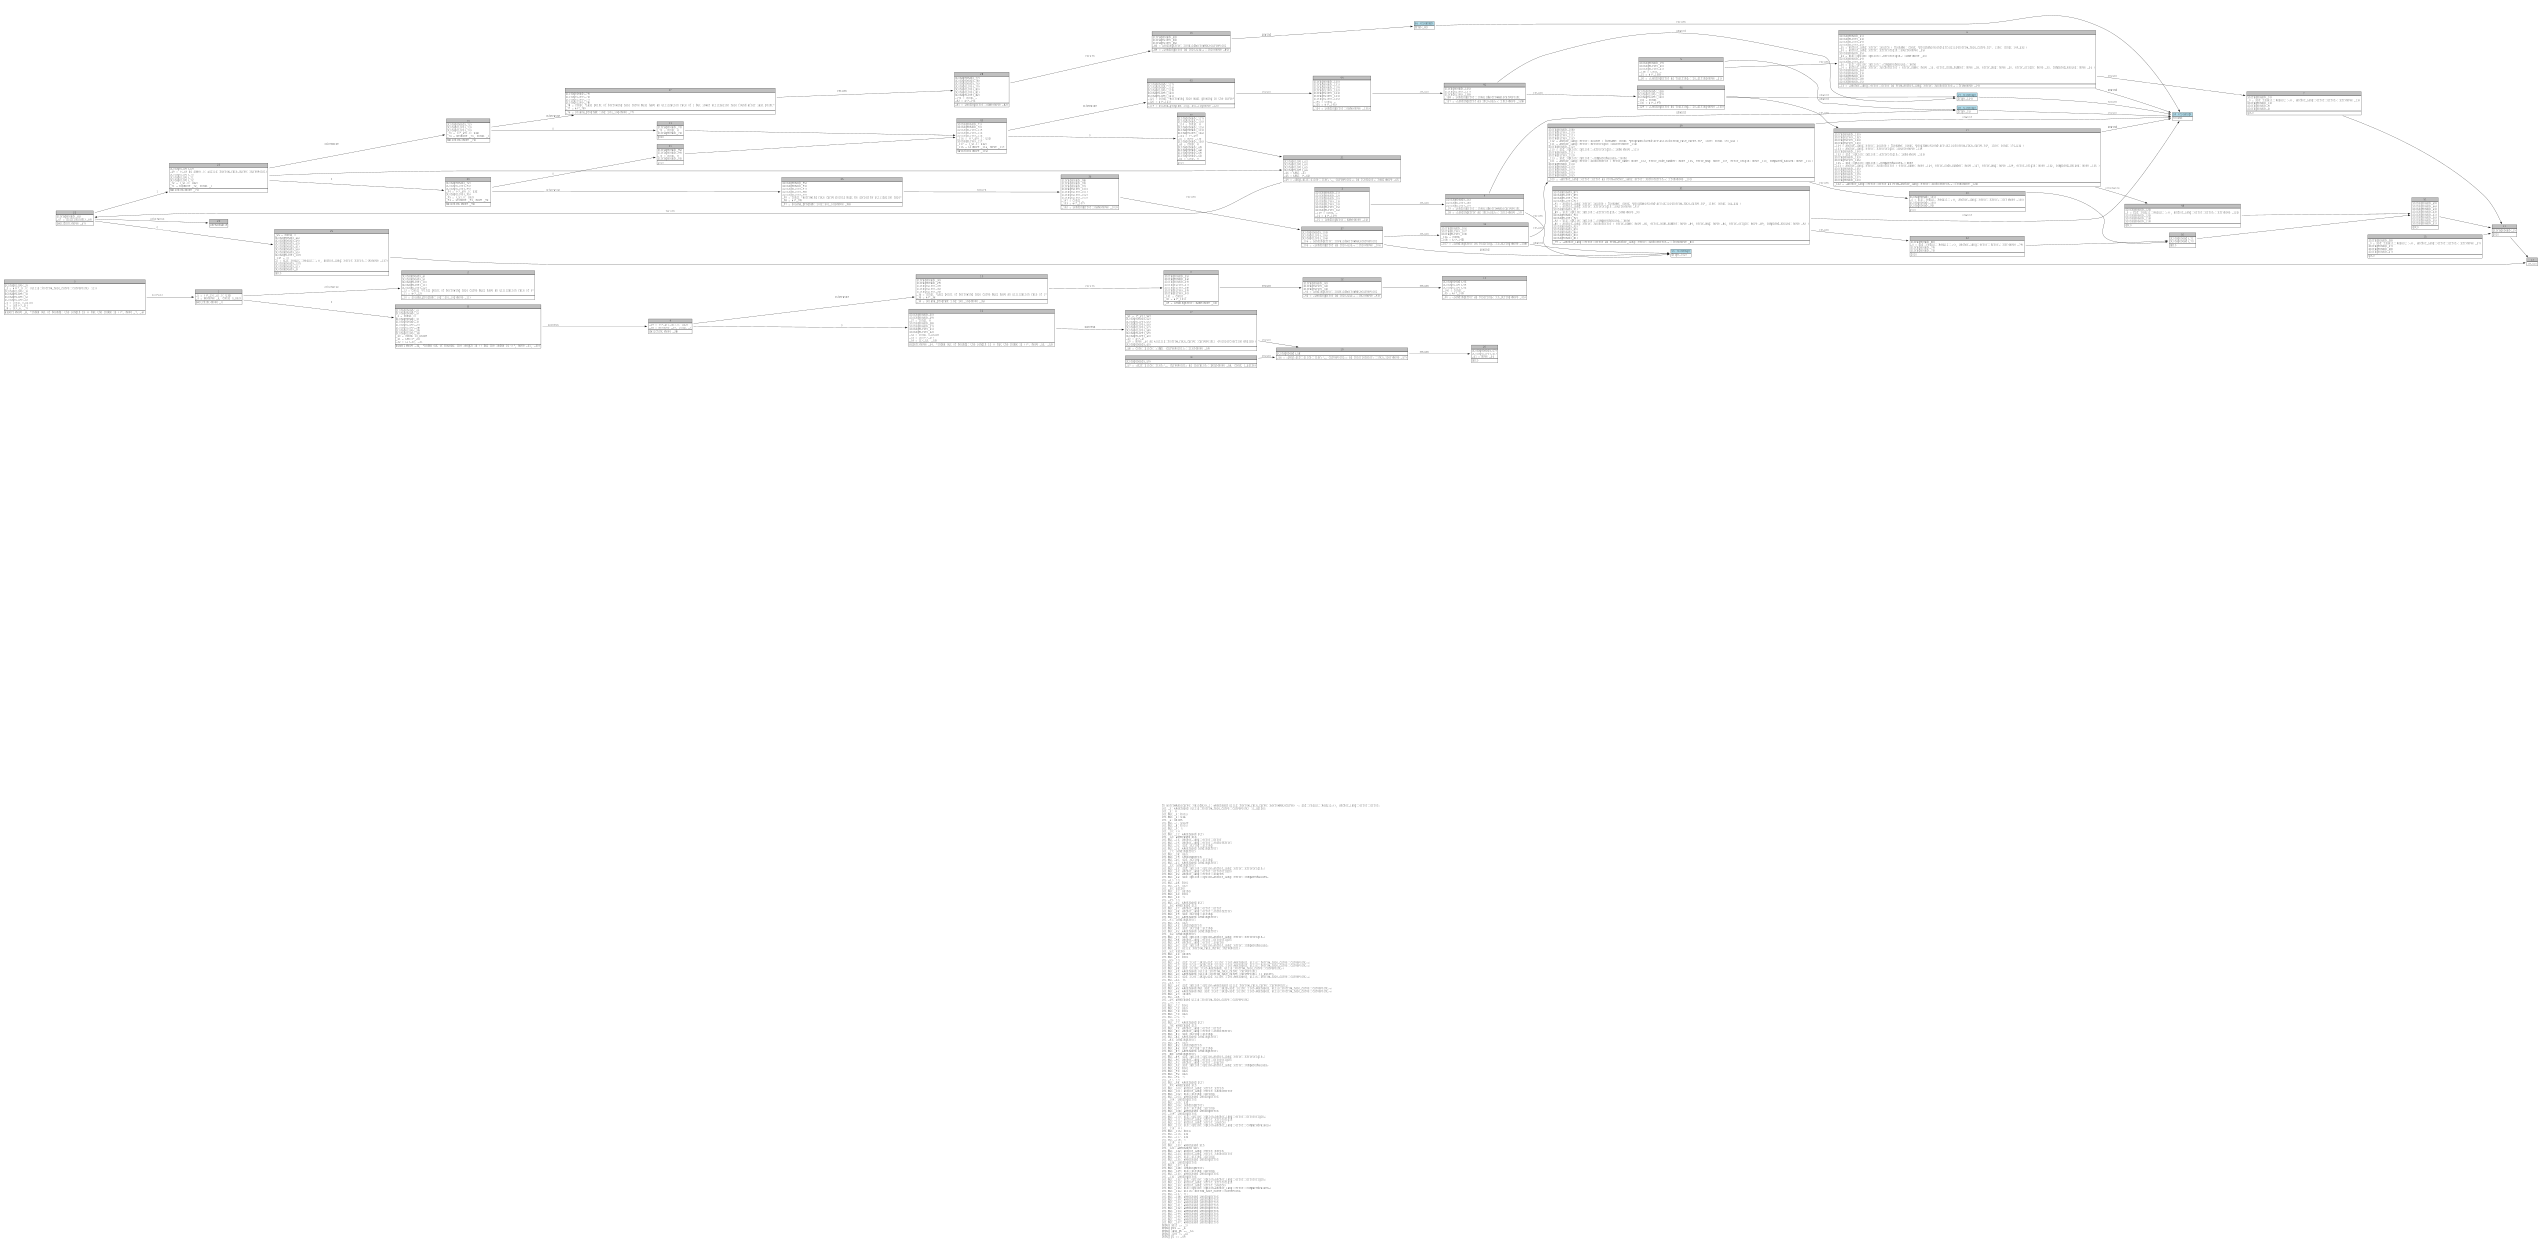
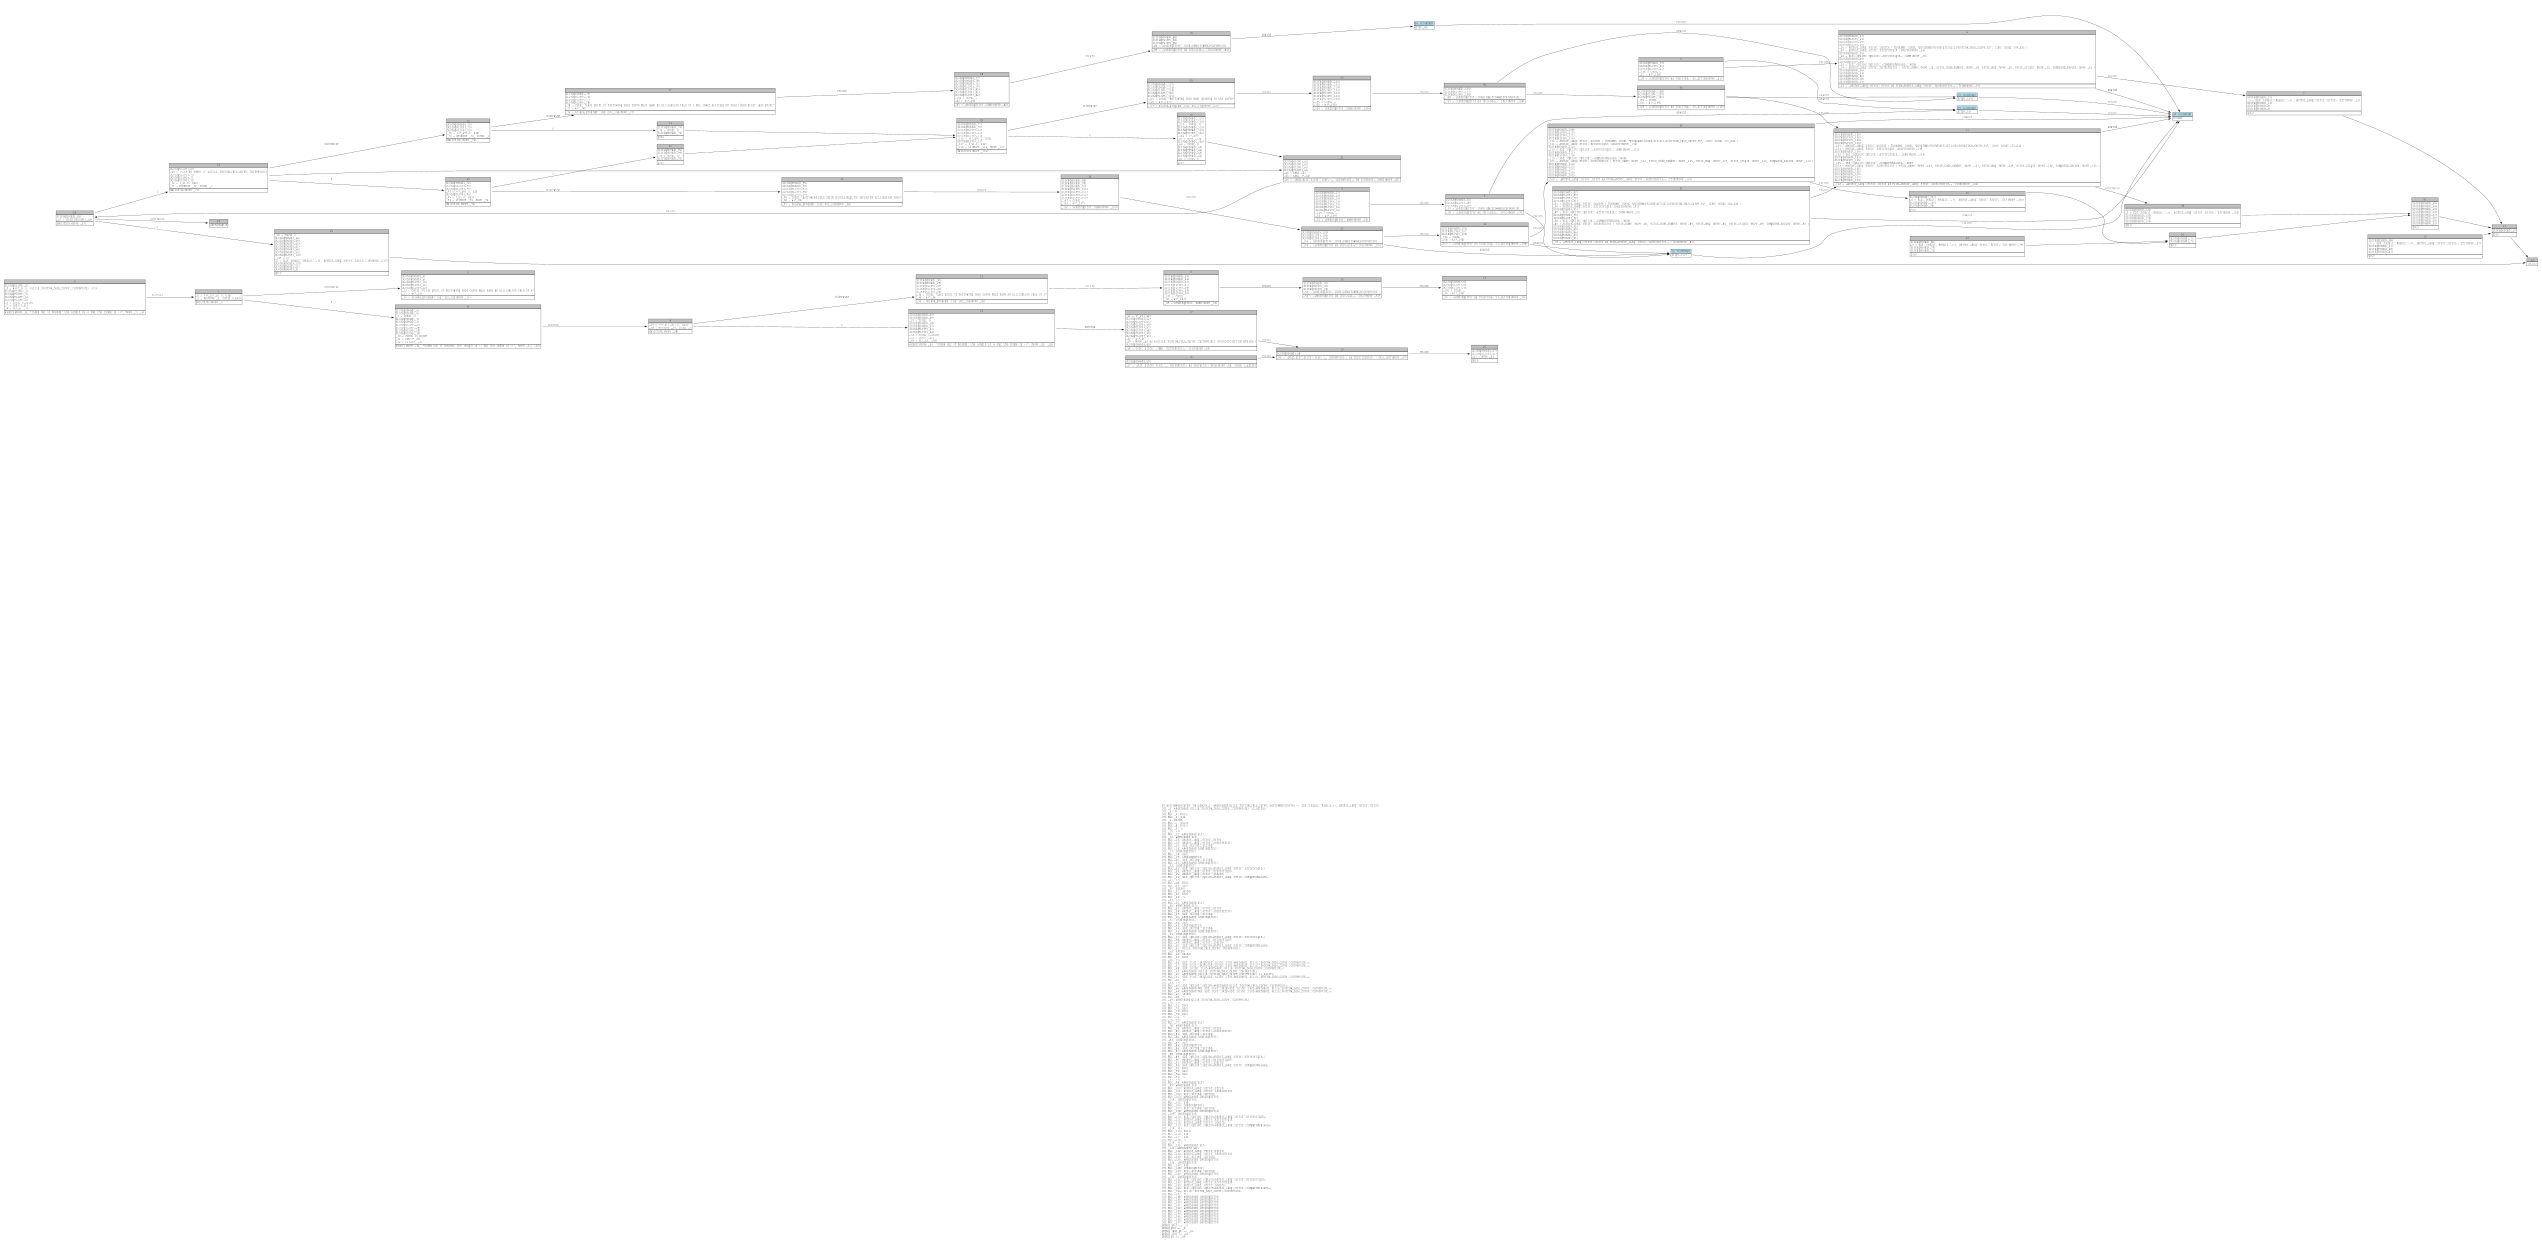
none -> (1959, 227)
(1859, 236) -> (1823, 194)
